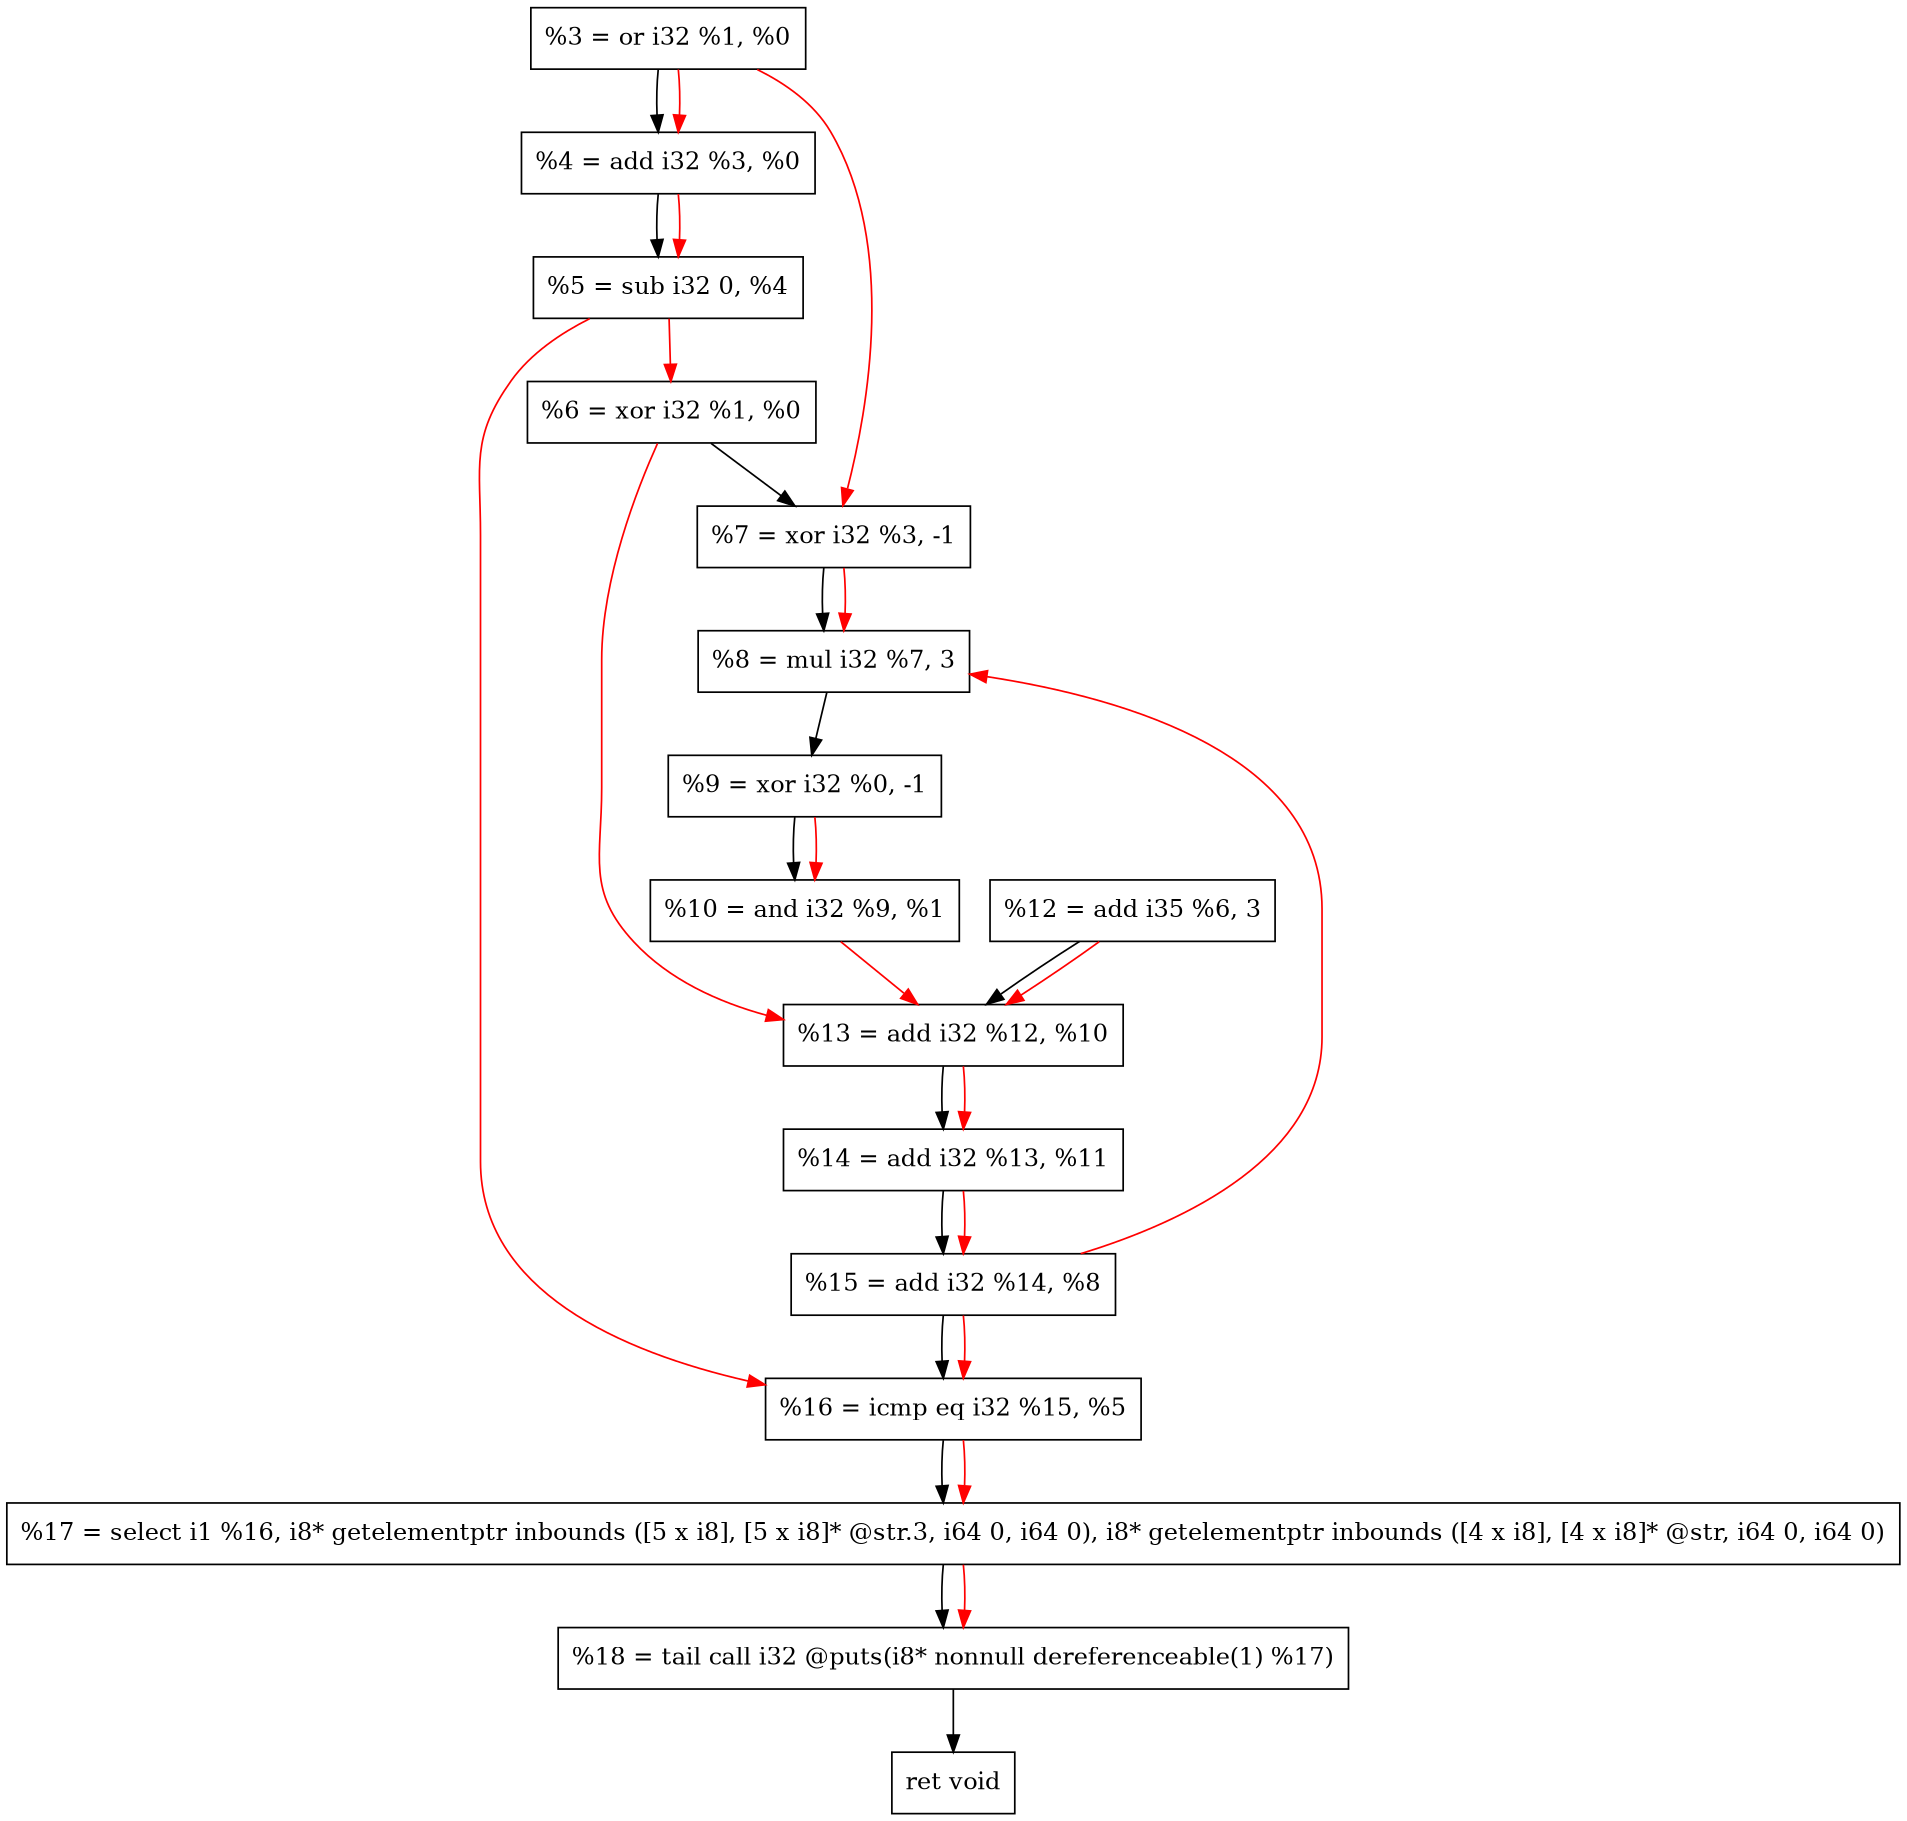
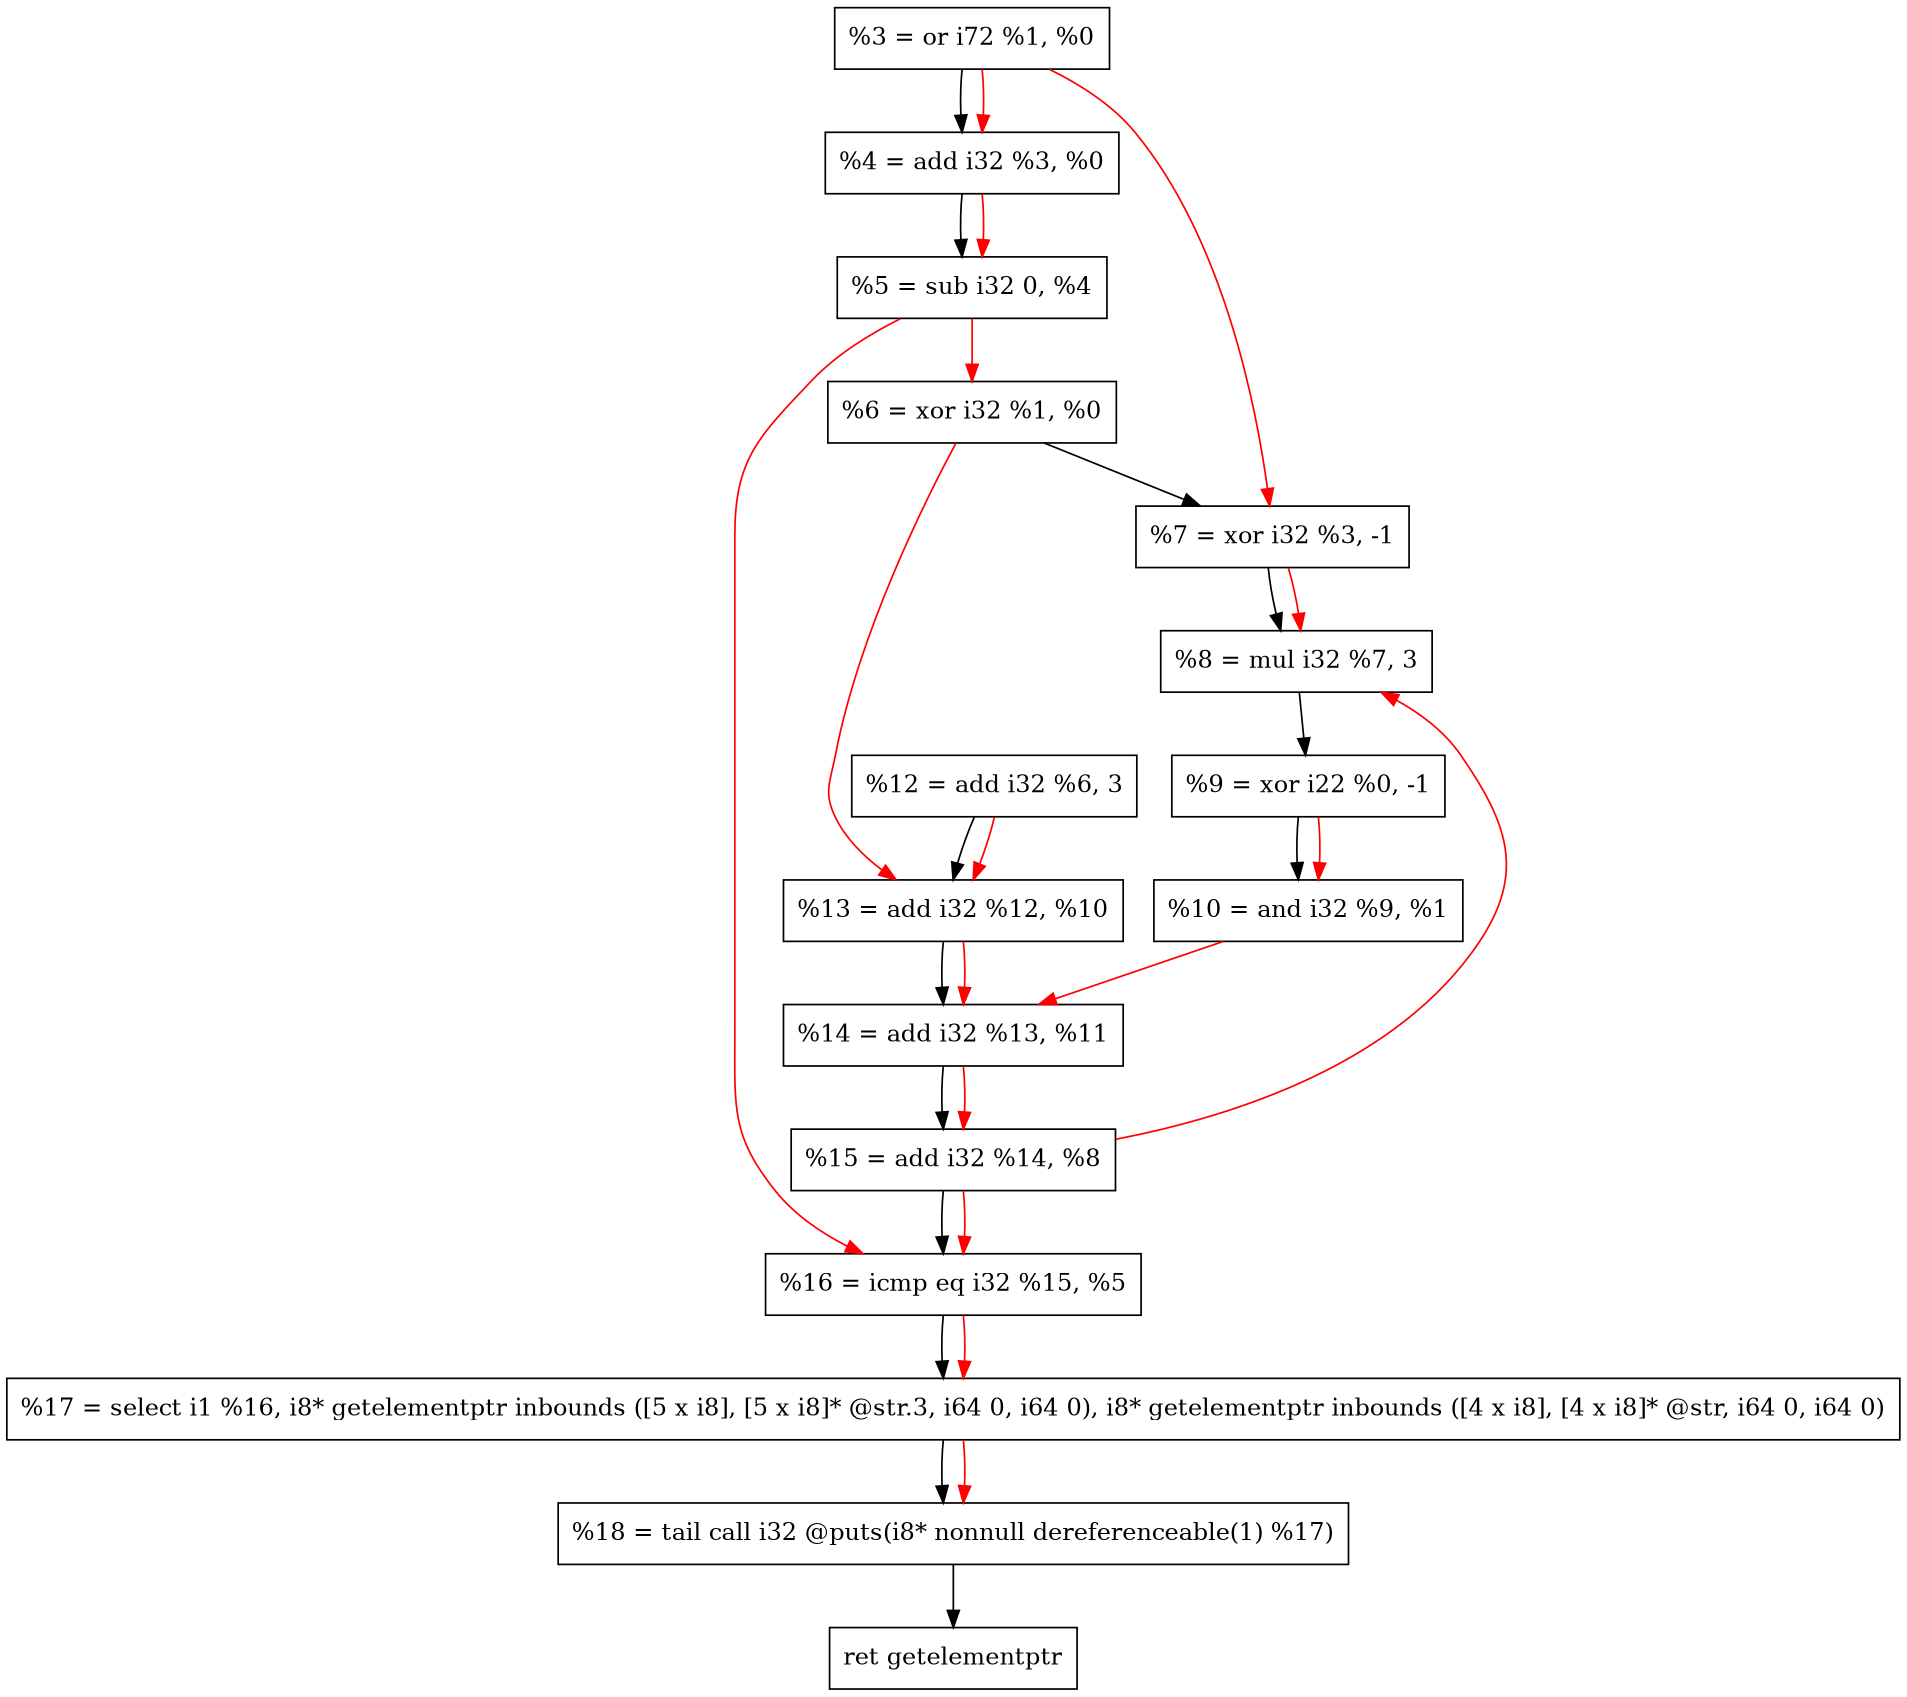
(668, 38) -> (972, 38)
(805, 786) -> (1308, 786)
(1133, 911) -> (994, 786)
(872, 967) -> (1140, 970)
(953, 1783) -> (953, 1658)
